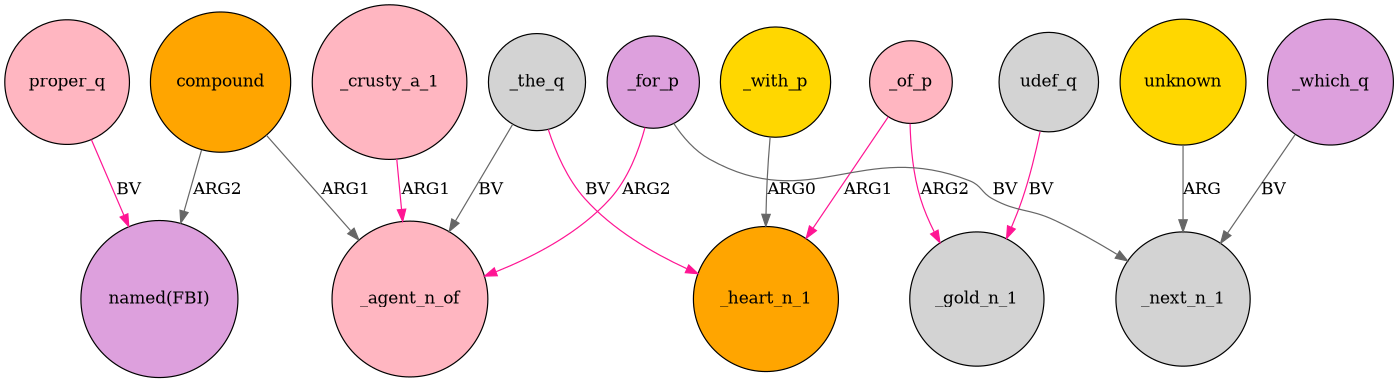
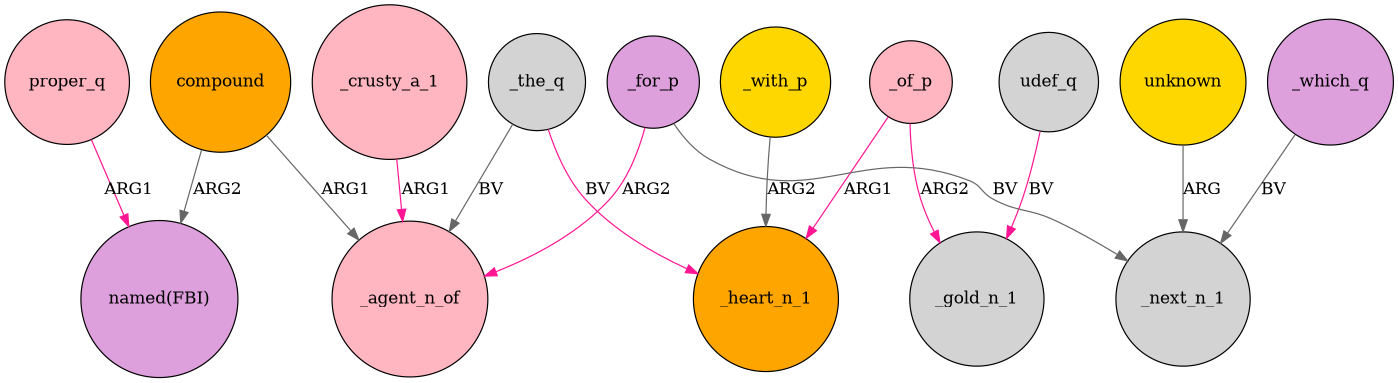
(129, 190) -> (129, 190)
(792, 190) -> (792, 190)
